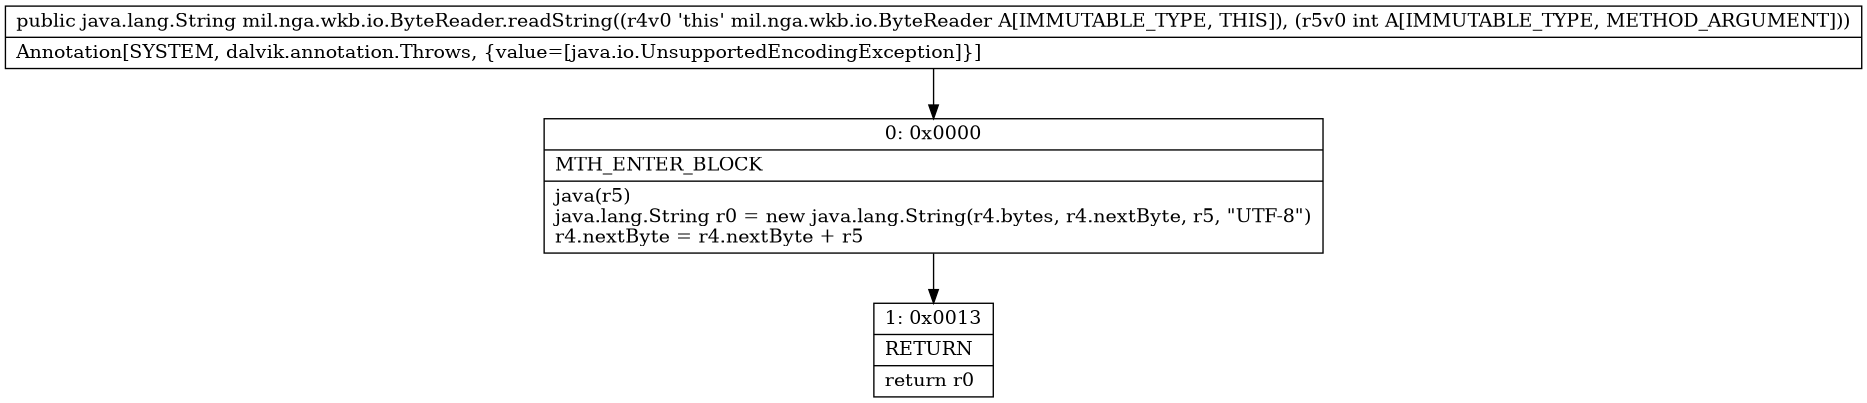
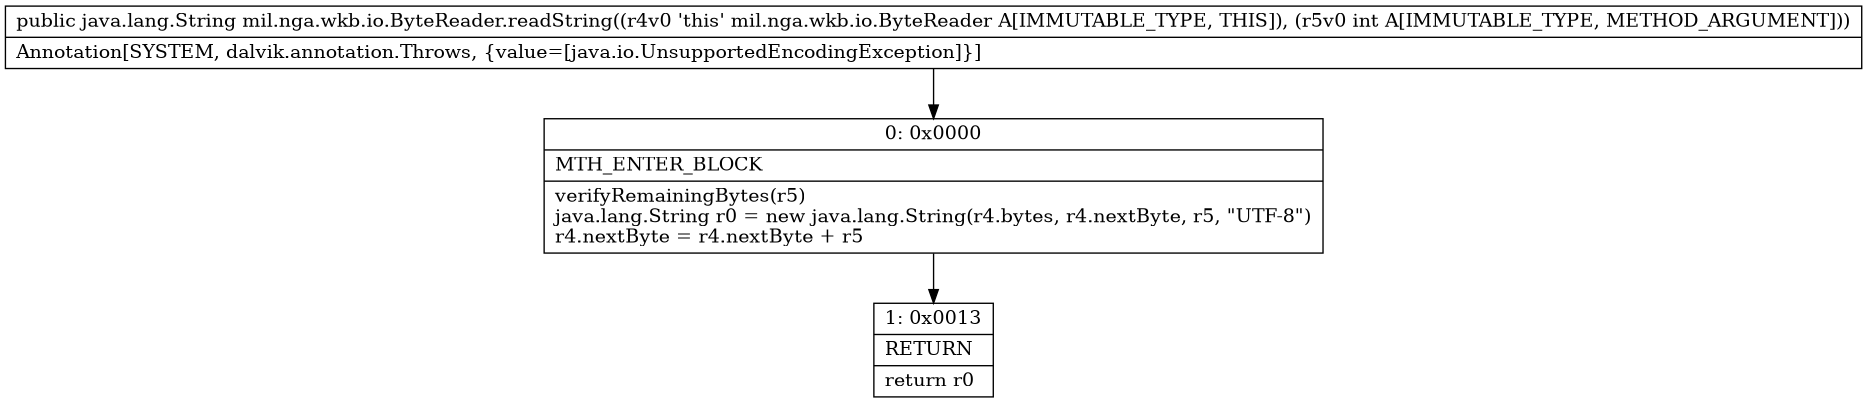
(593, 196) -> (681, 196)
